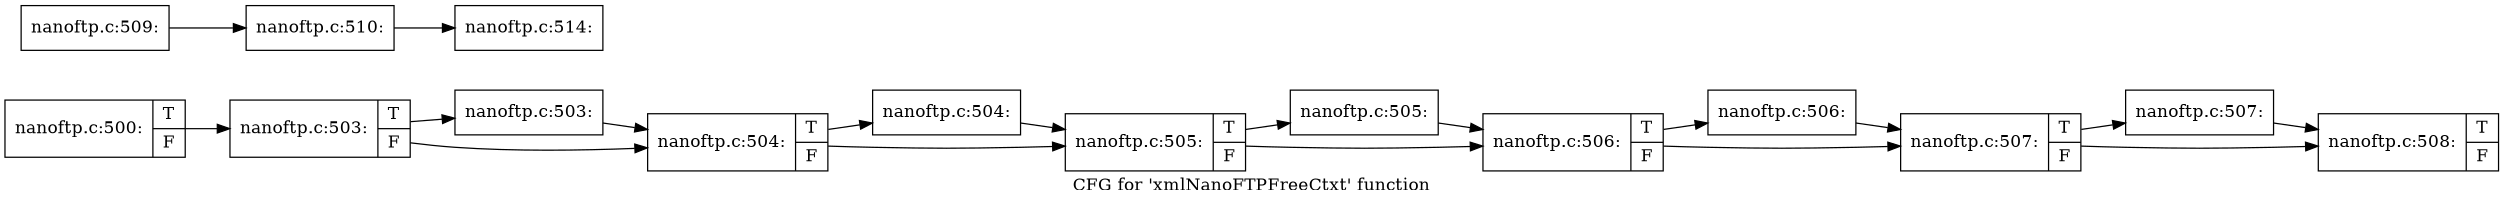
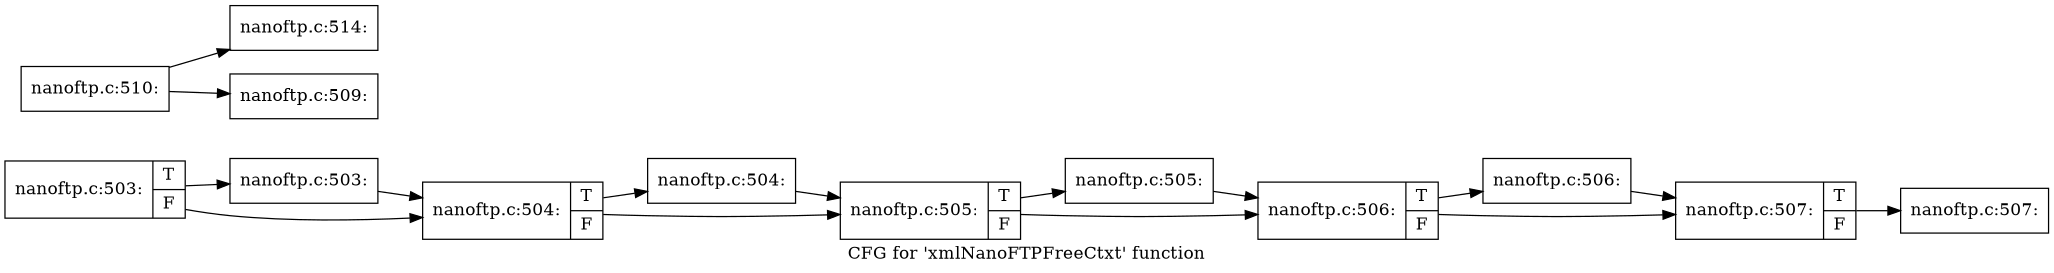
(201, 28) -> (193, 92)
(95, 129) -> none
(2408, 142) -> none
